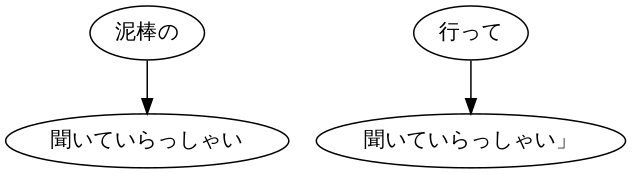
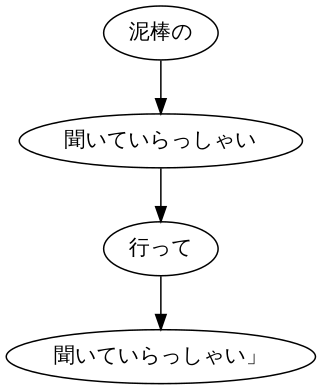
none -> (161, 187)
